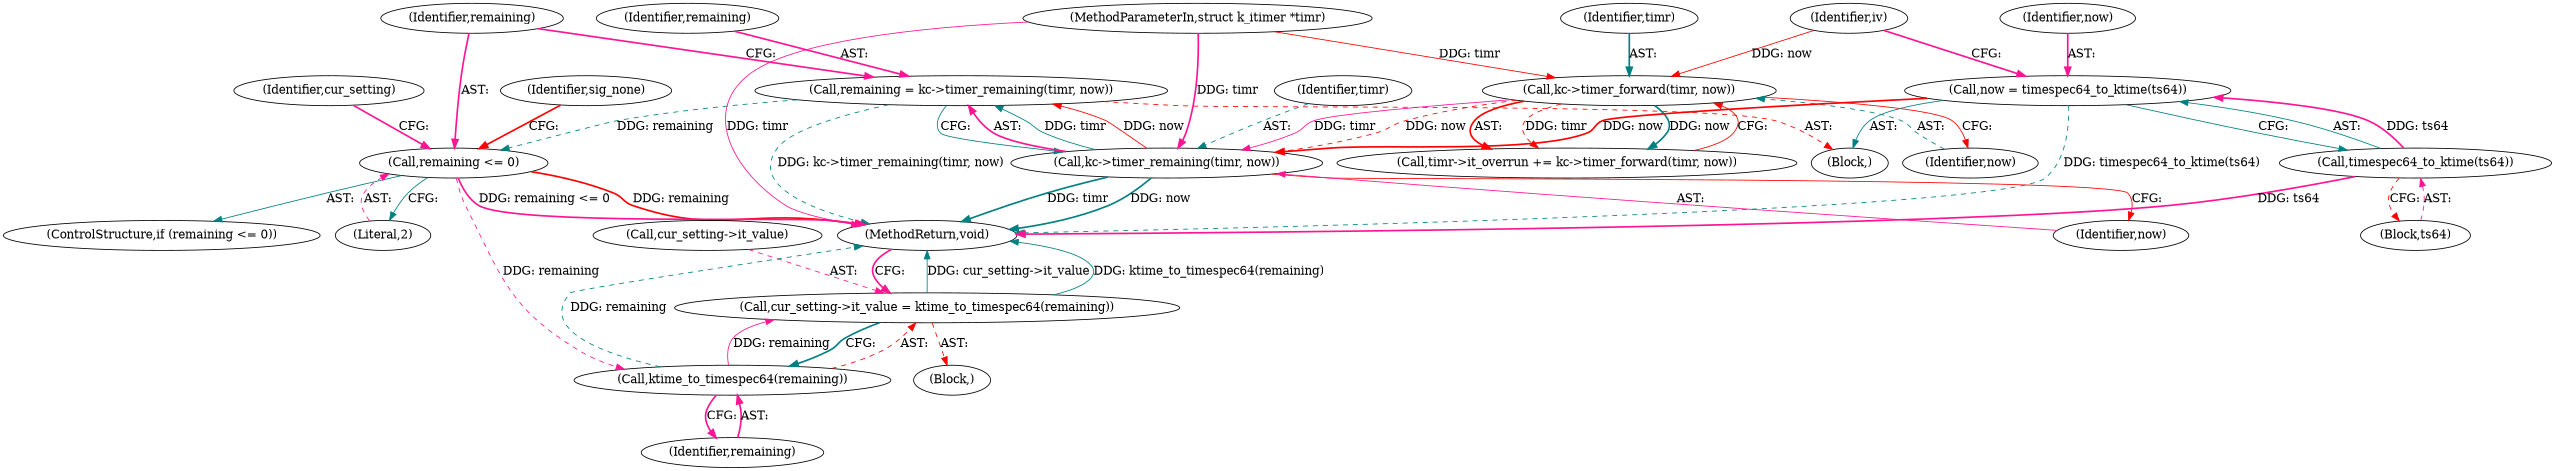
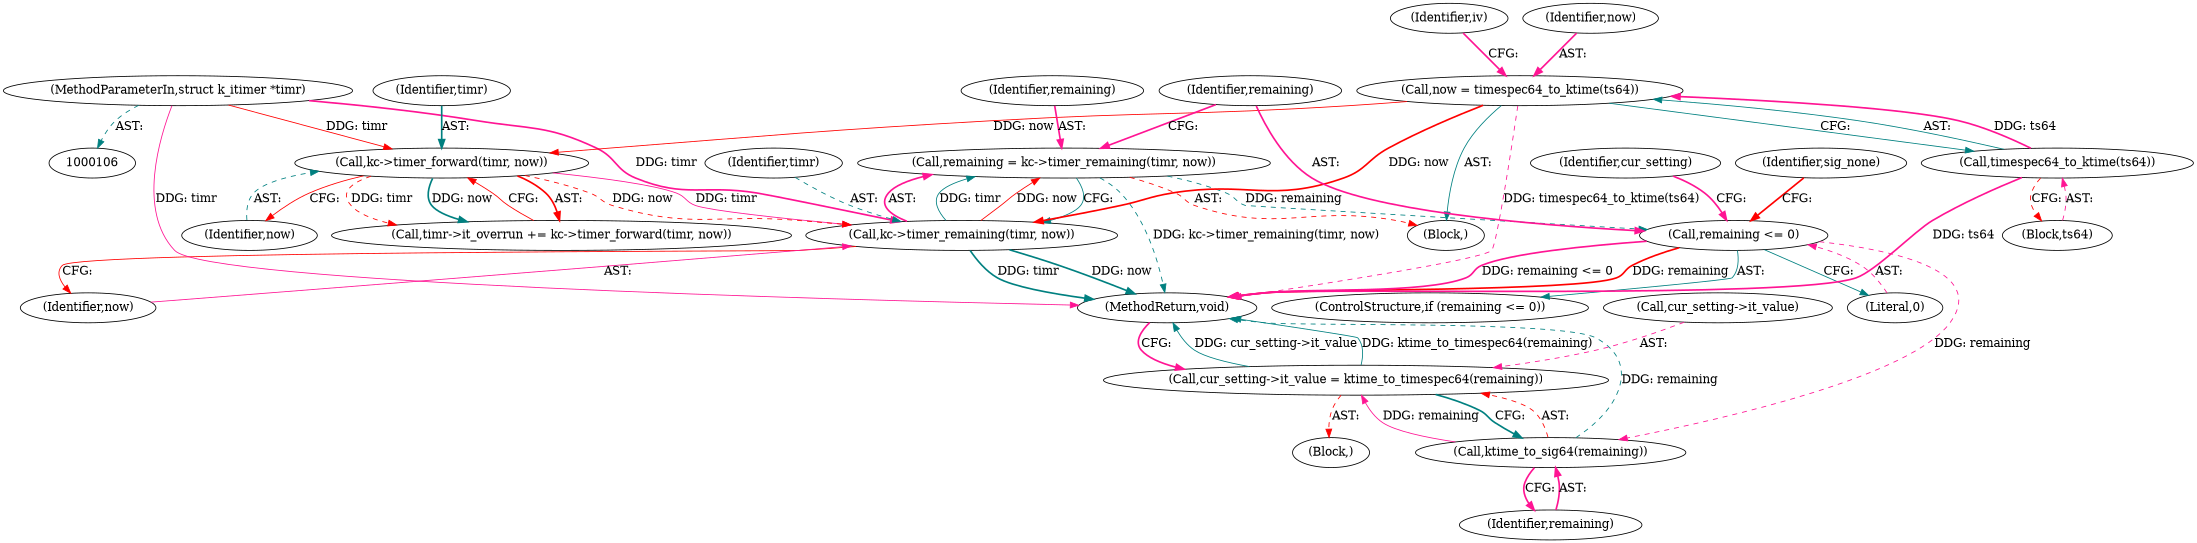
(1747, 52) -> (982, 121)
none -> (92, 163)
(1575, 217) -> (1439, 264)
(383, 235) -> (1895, 308)
(732, 380) -> (1551, 453)
